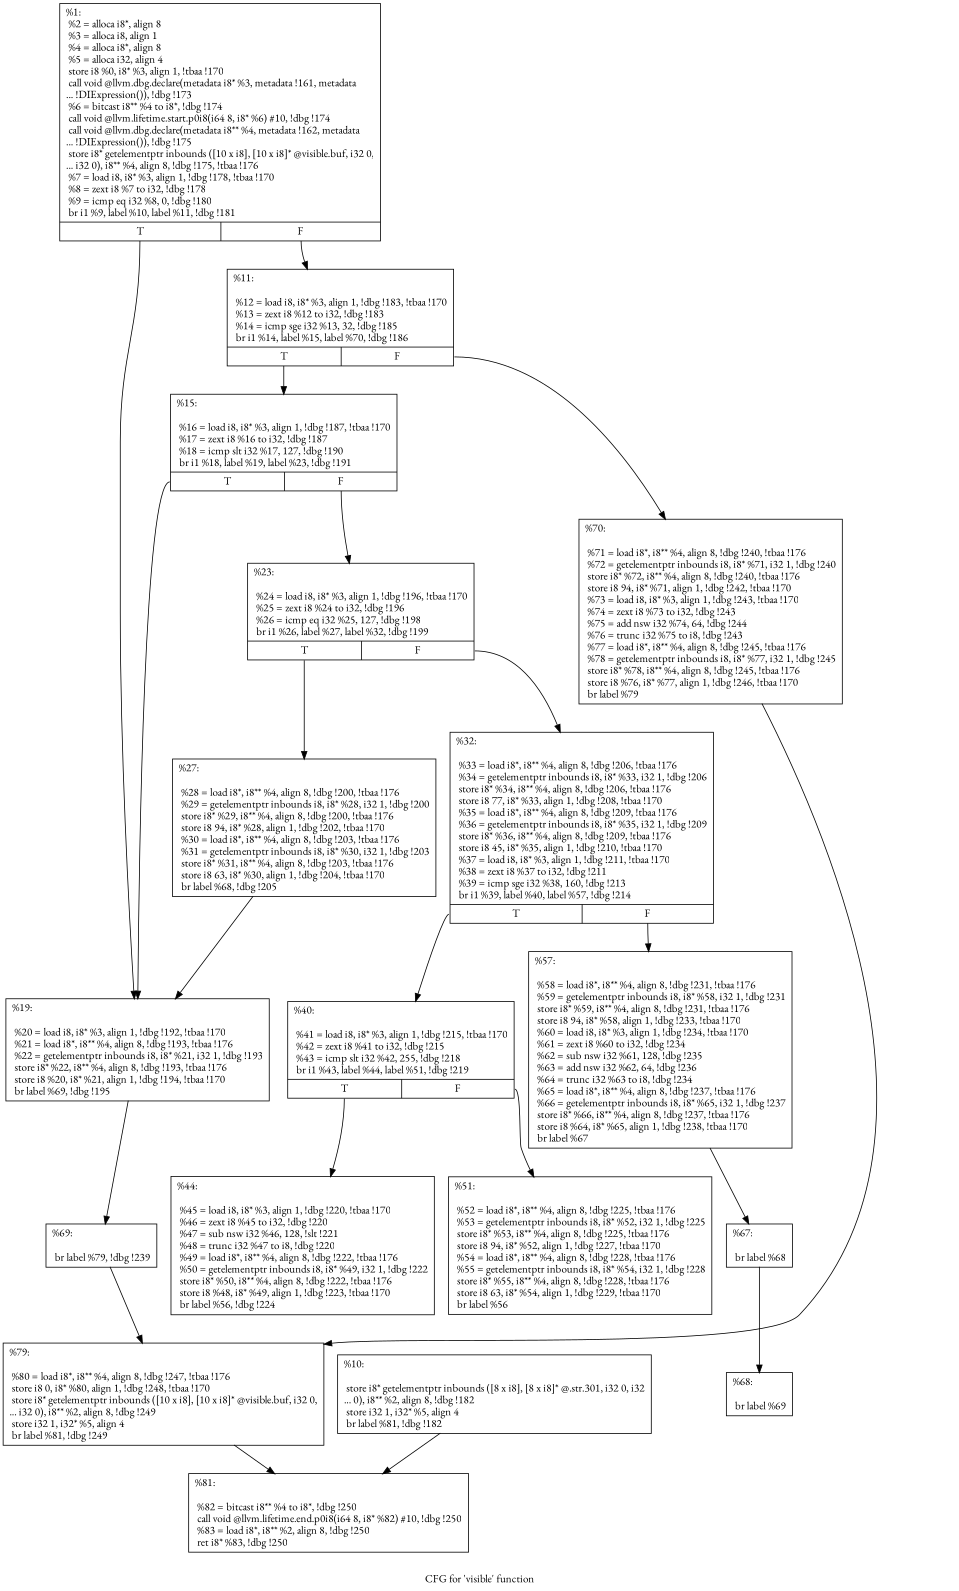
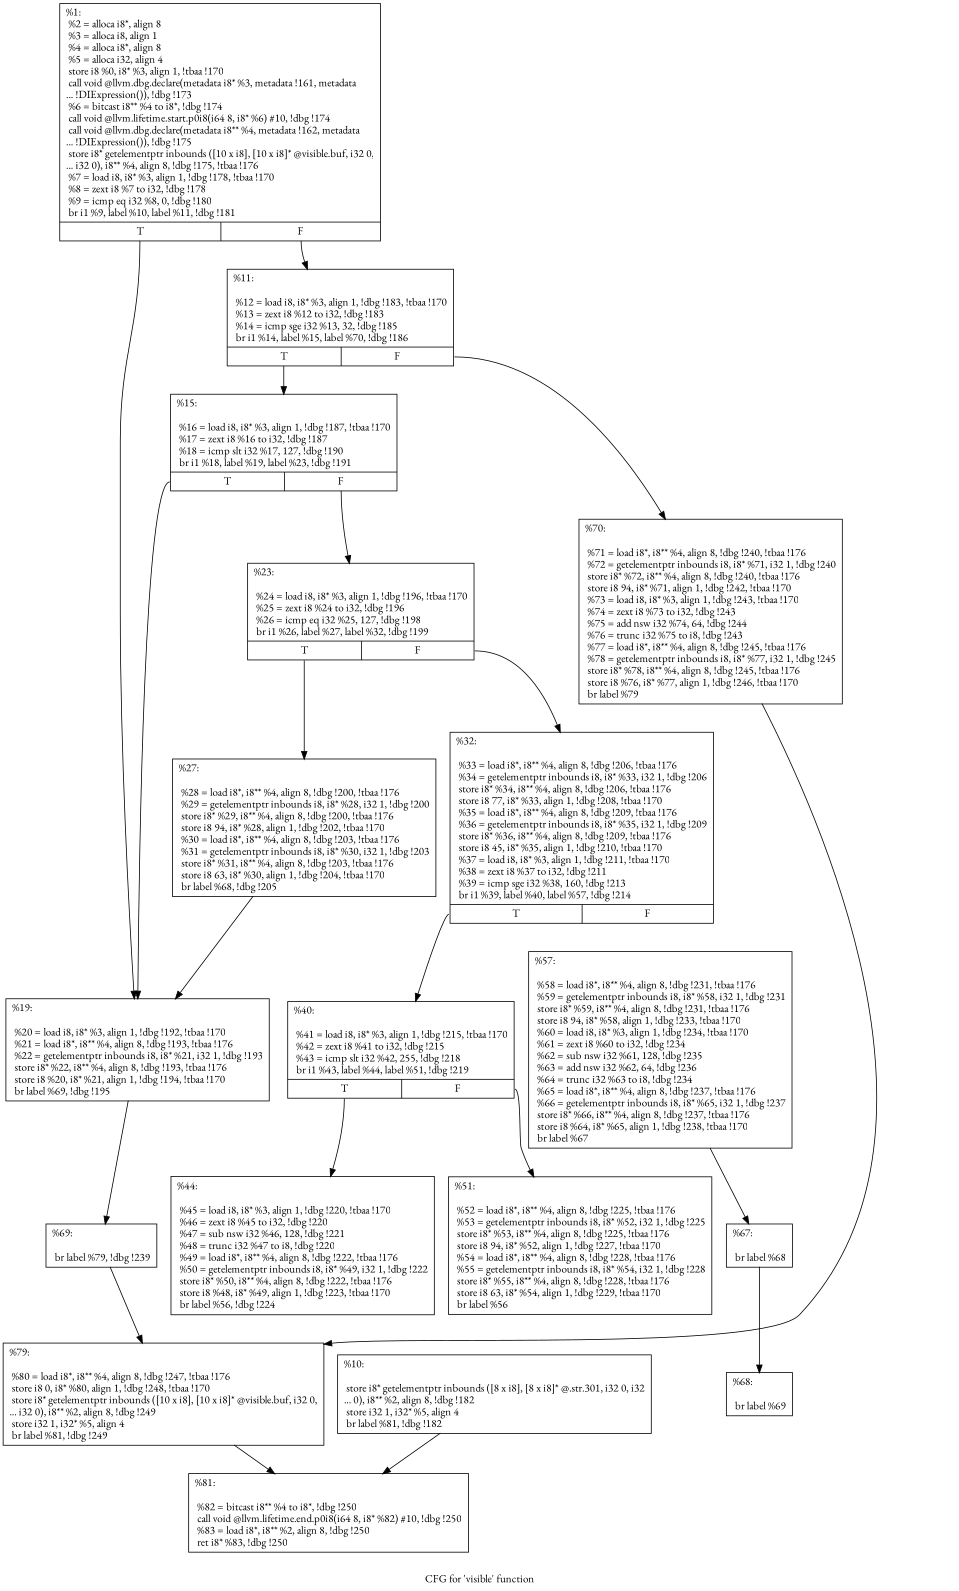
(648, 933) -> none
(258, 1234) -> (261, 1234)
